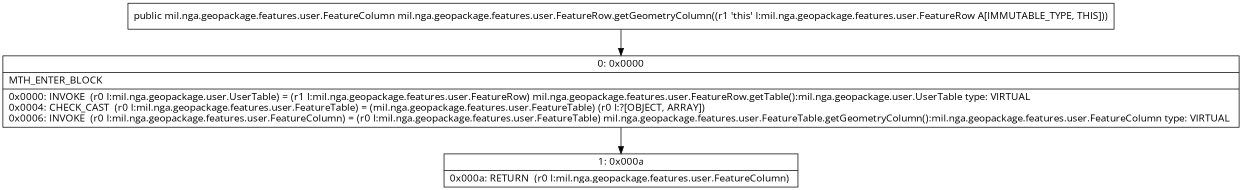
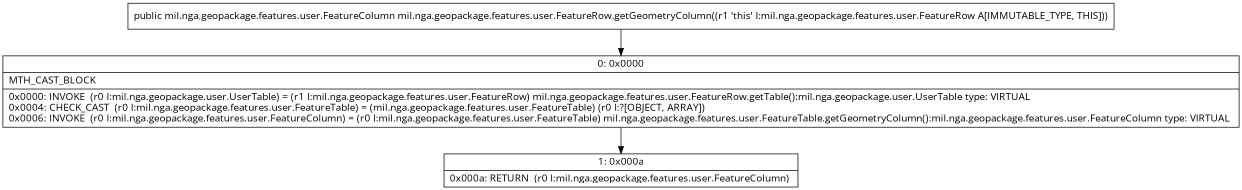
(56, 80) -> (52, 80)
